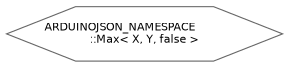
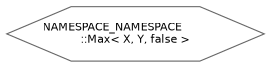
(145, 34) -> (135, 34)
